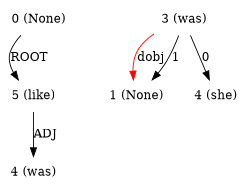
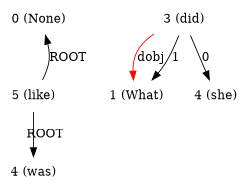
(184, 19) -> (184, 19)
(10, 53) -> (49, 62)
(136, 96) -> (136, 96)
(45, 134) -> (45, 134)
